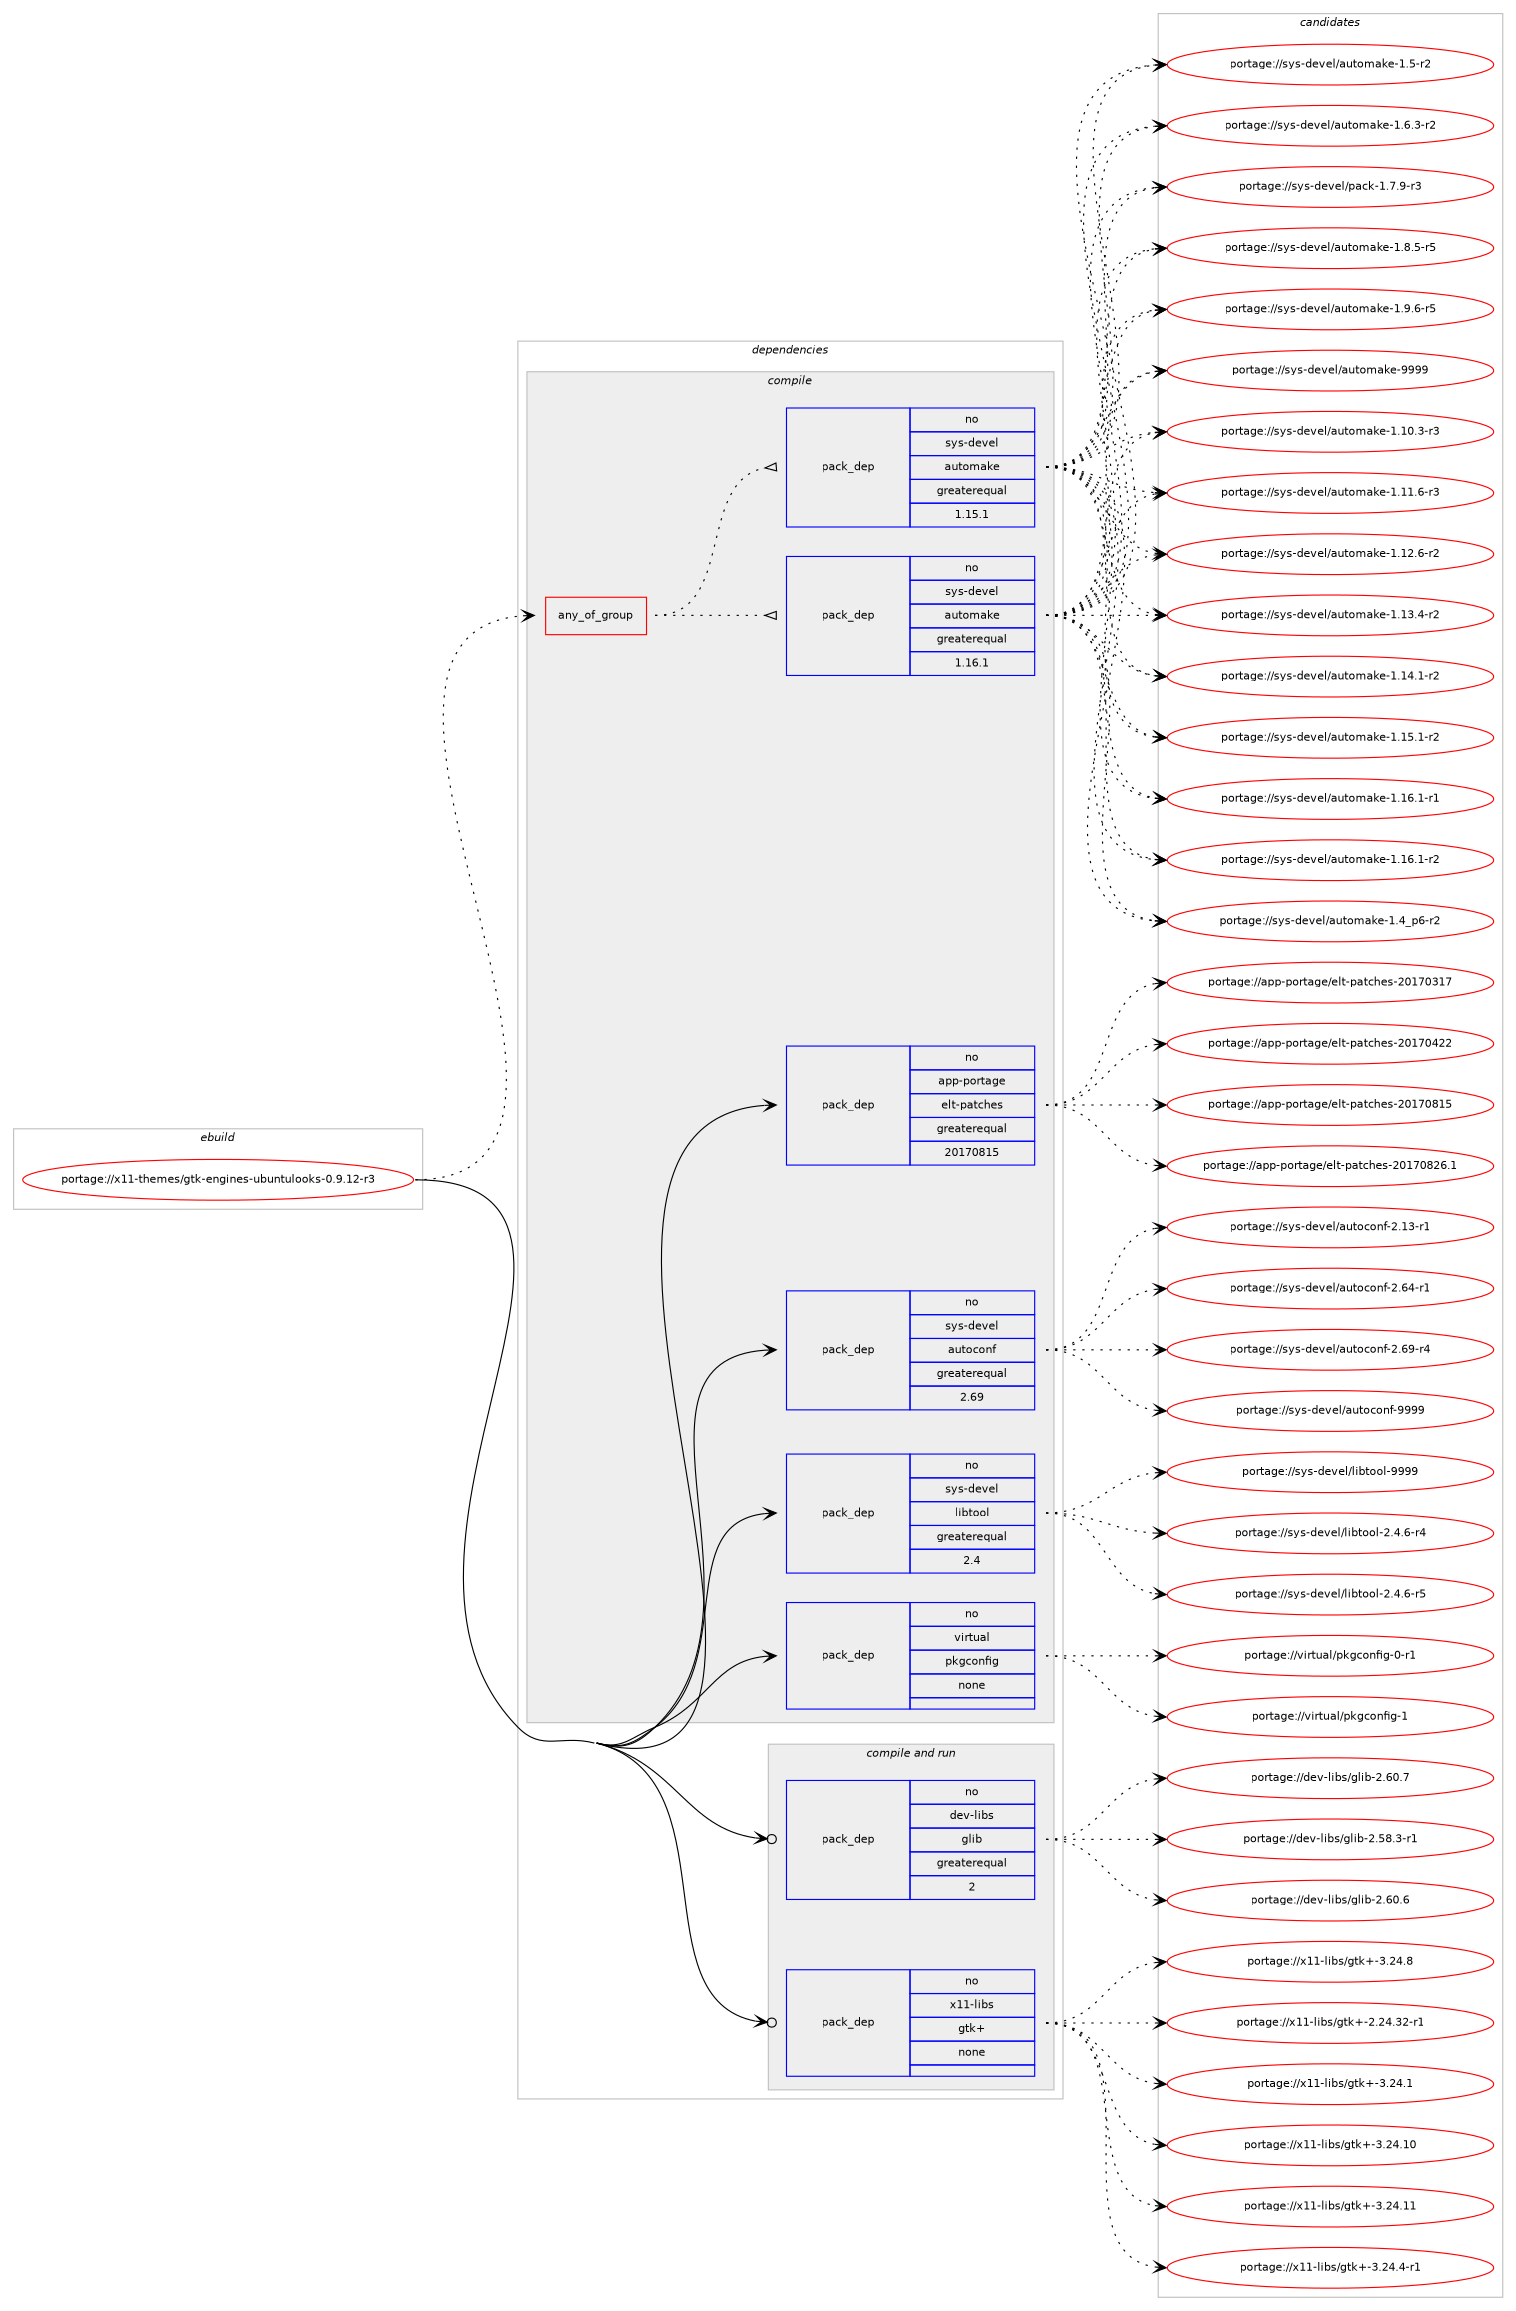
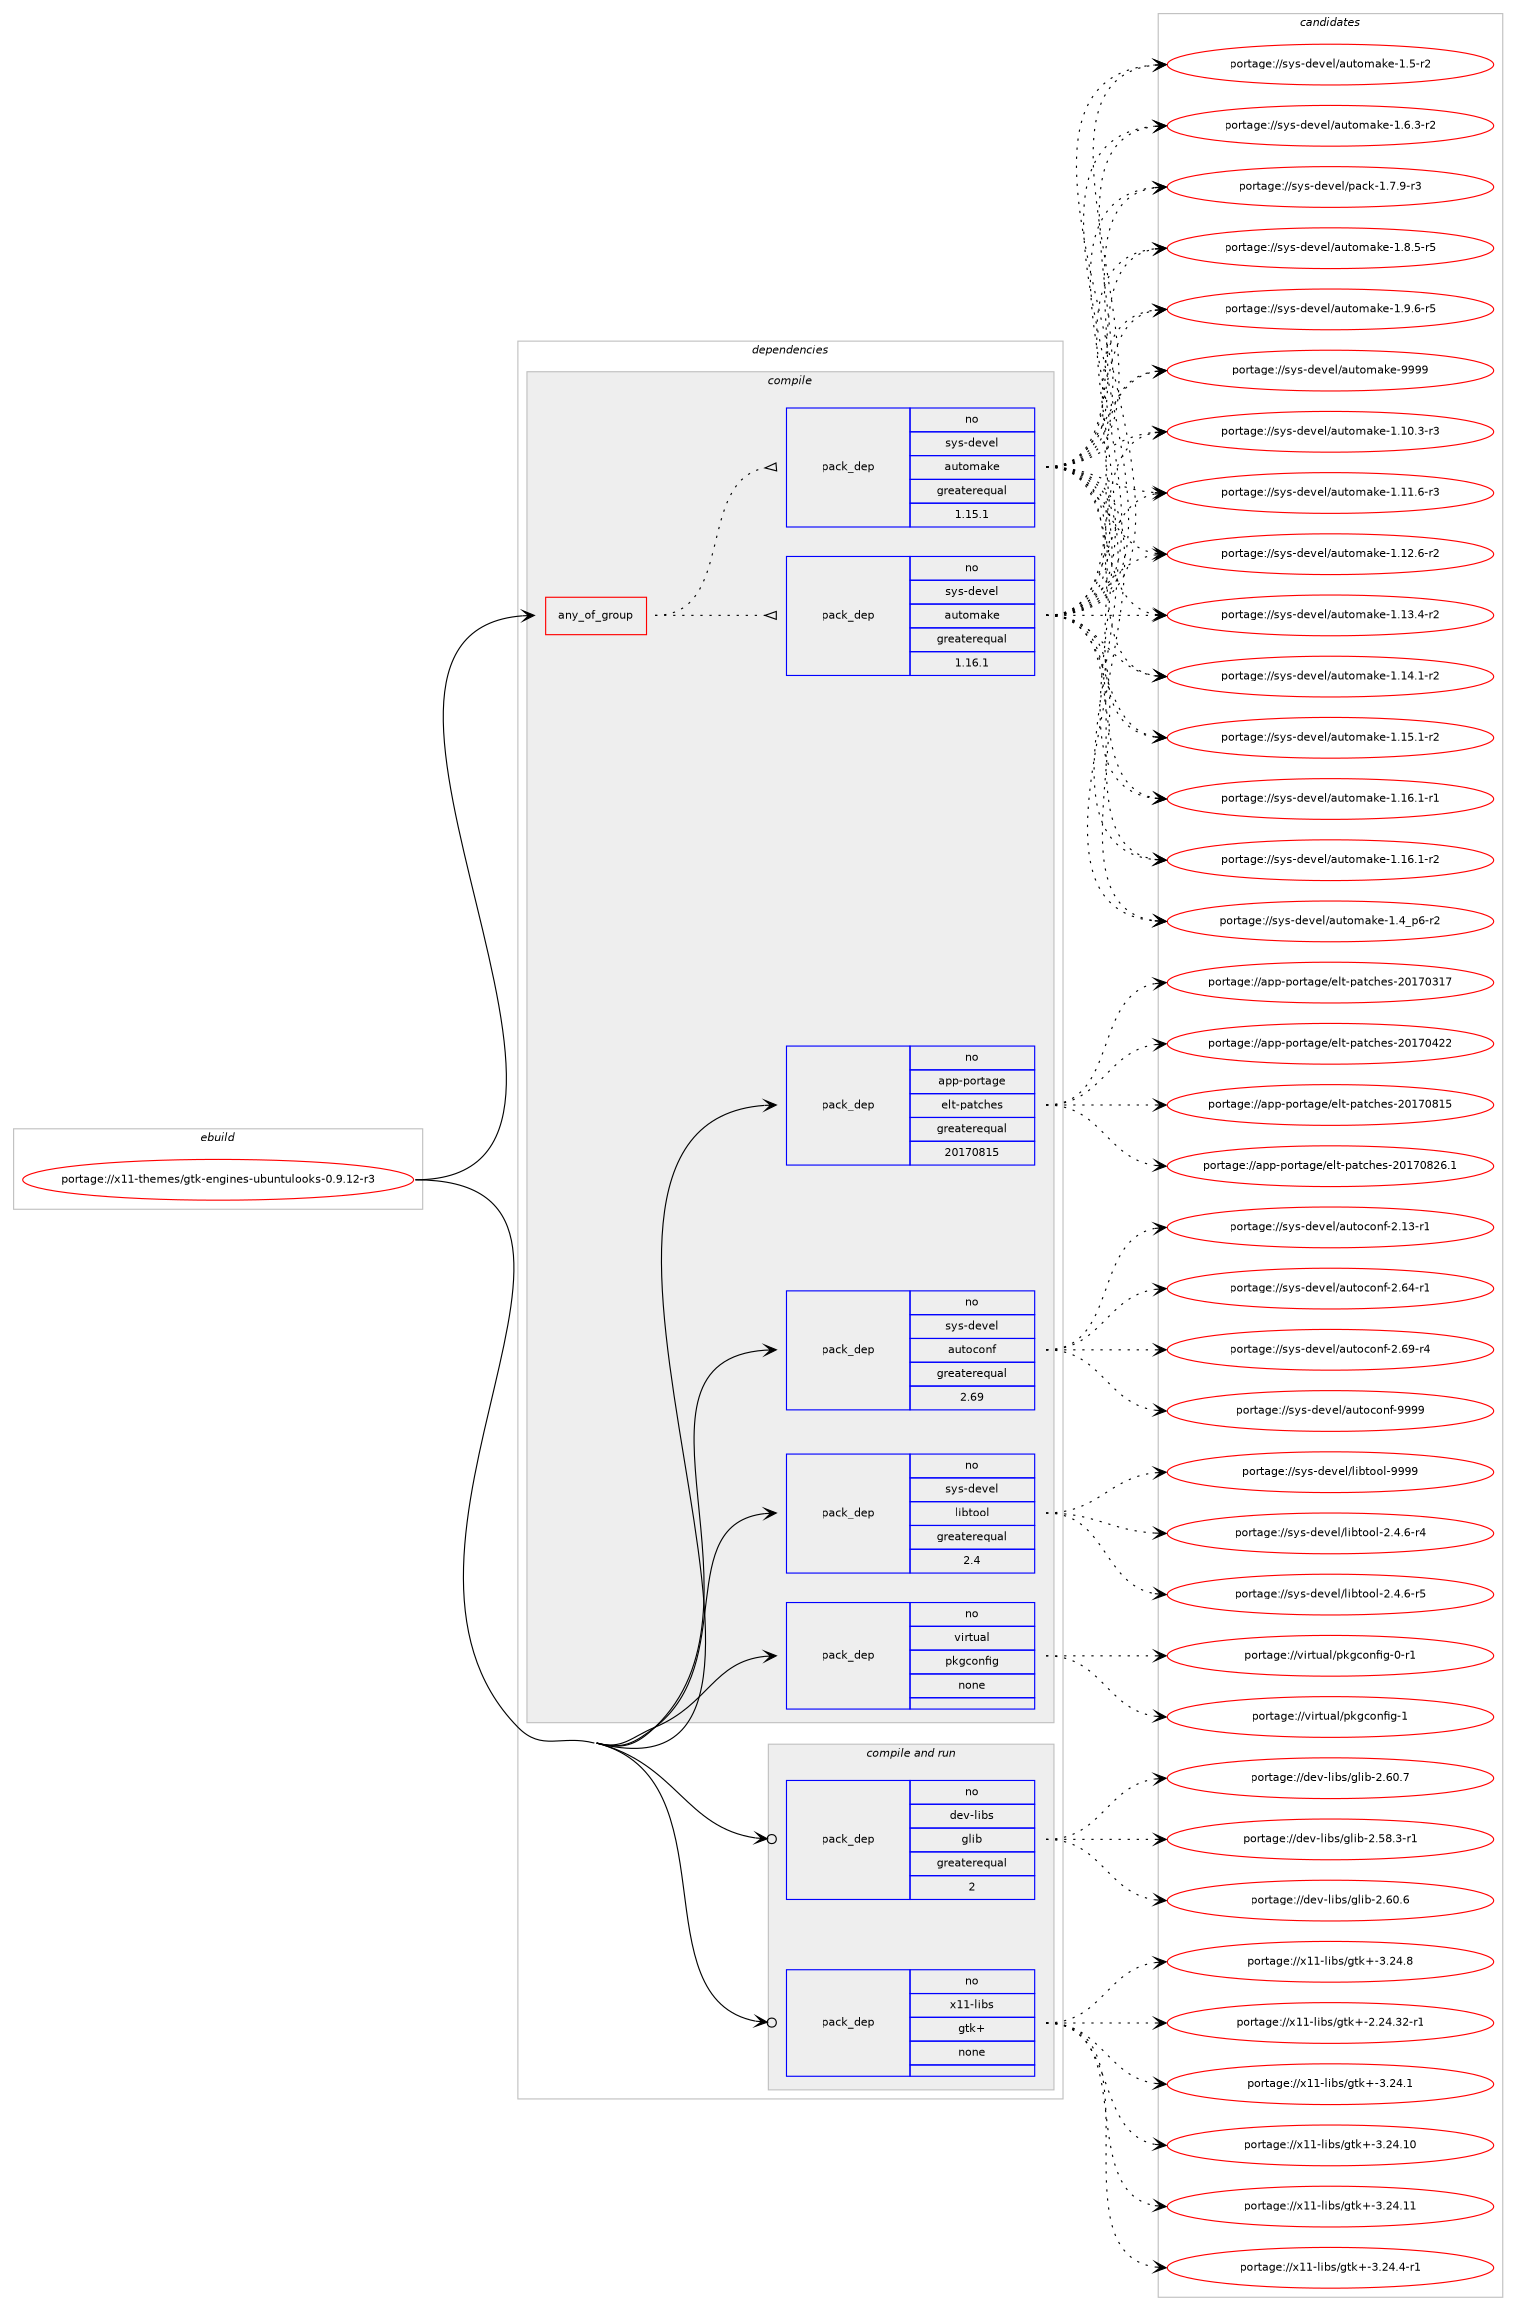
(476, 903) -> (476, 903)
